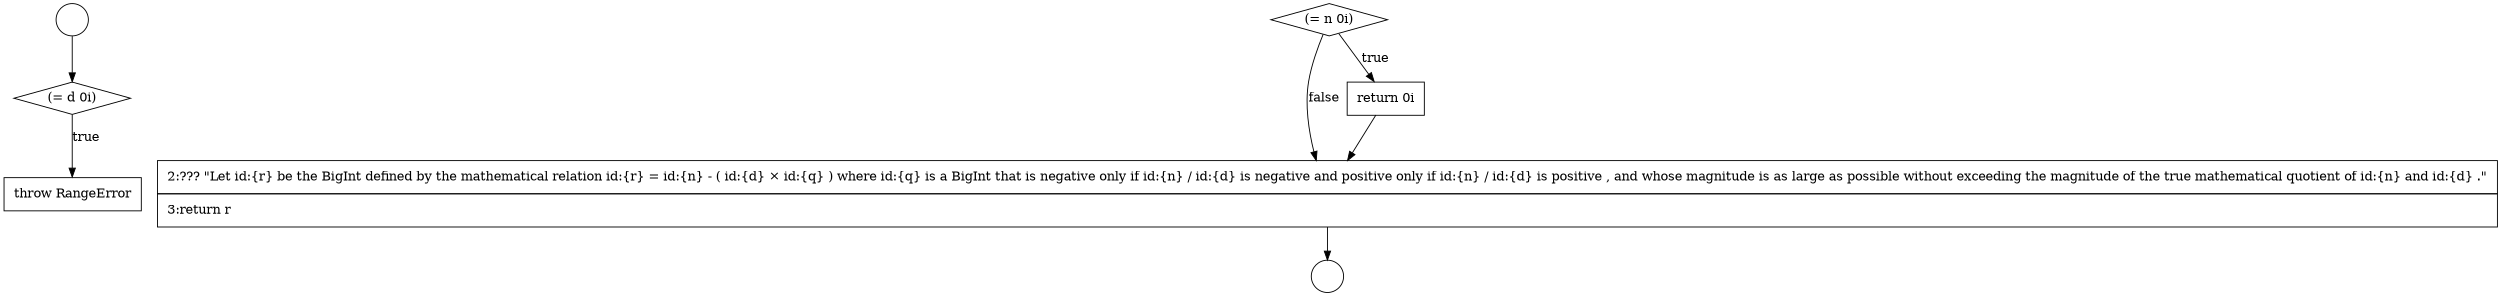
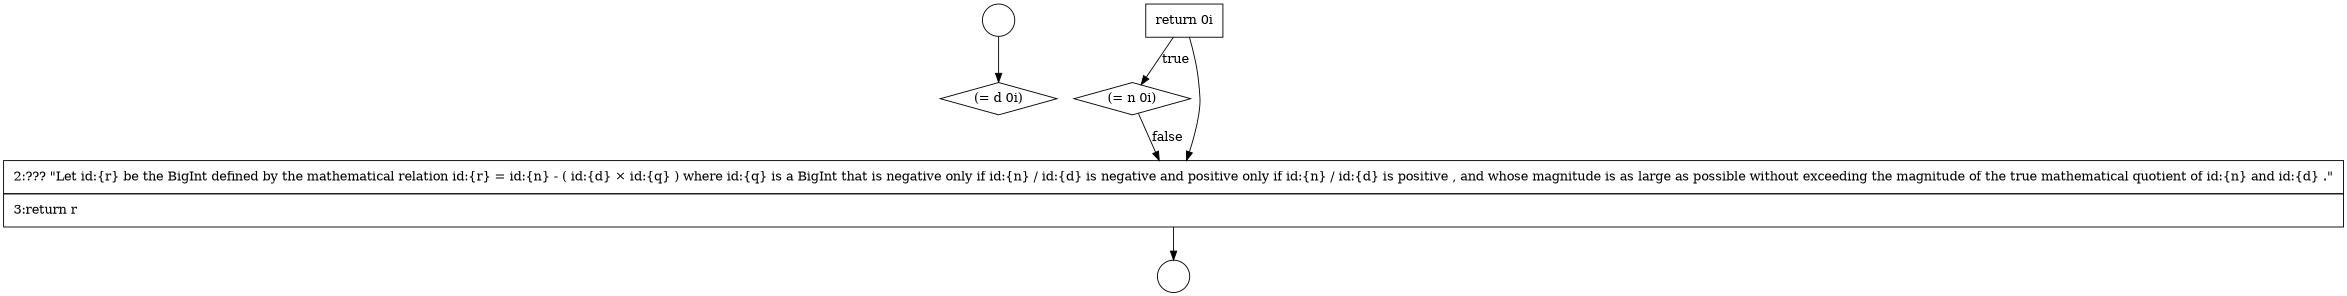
(1354, 54) -> (1160, 57)
(72, 194) -> none
